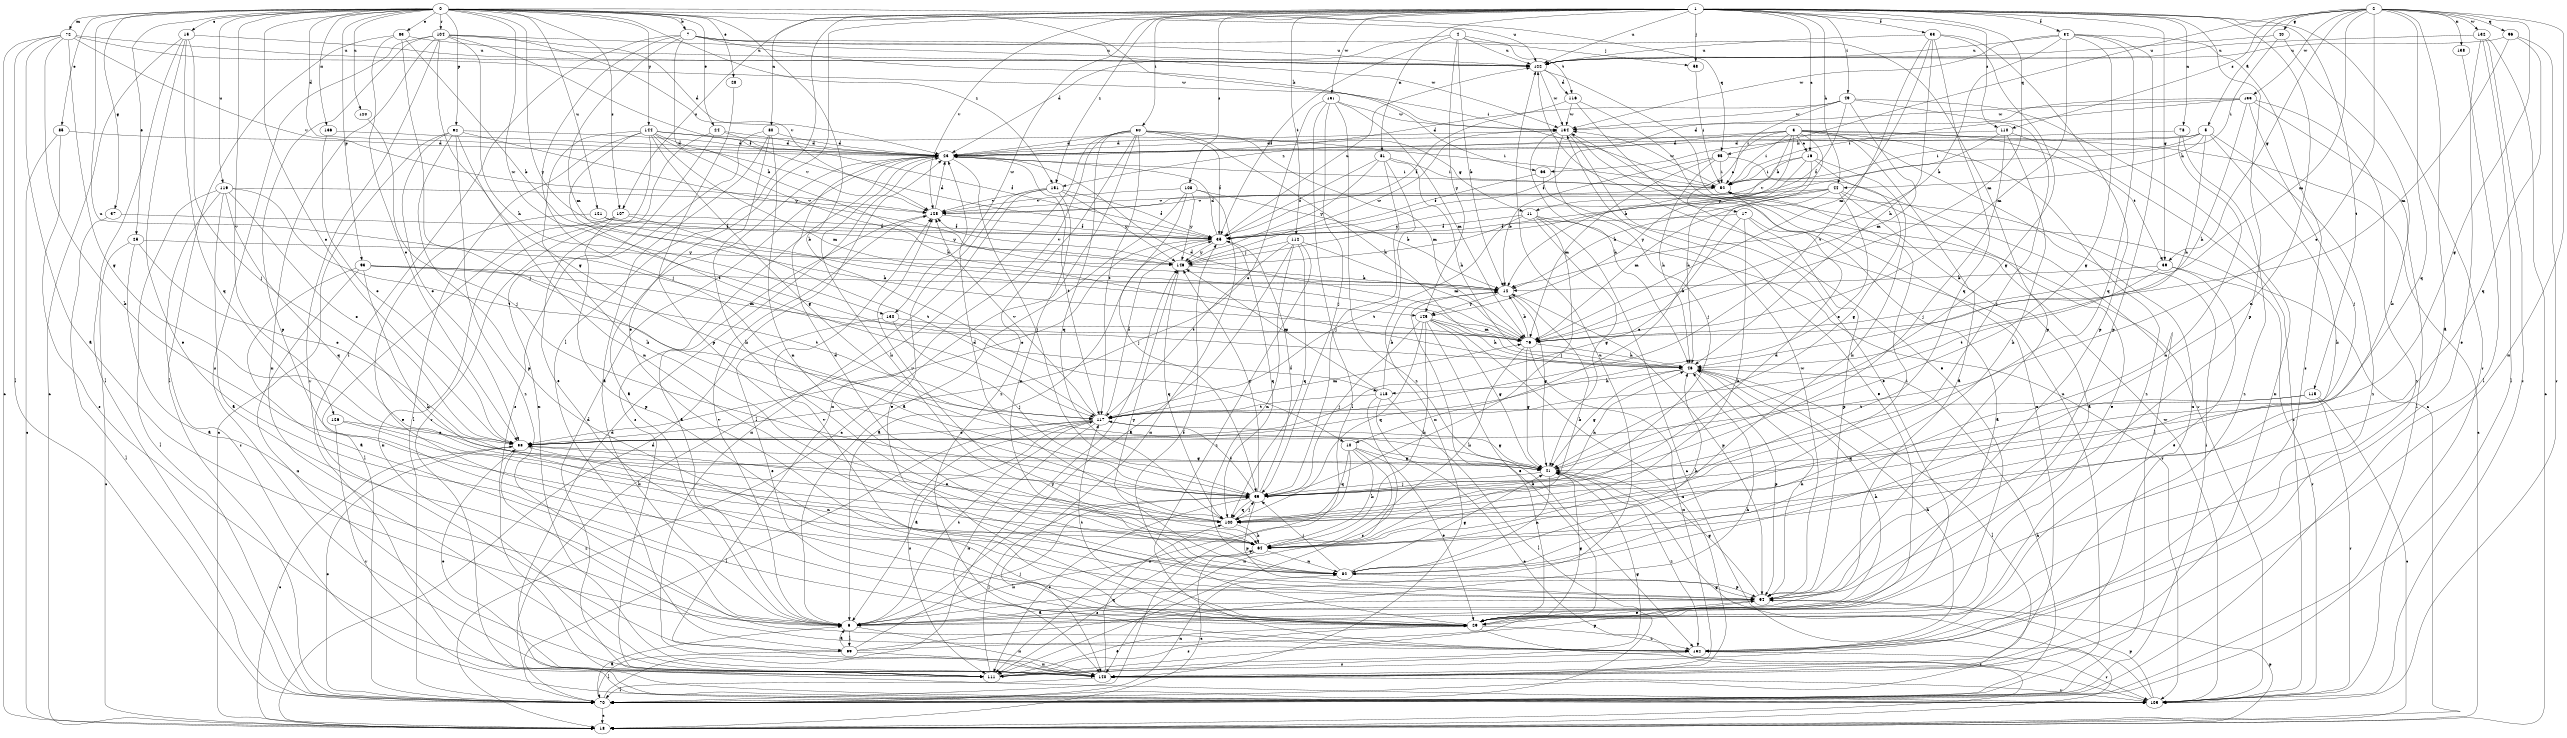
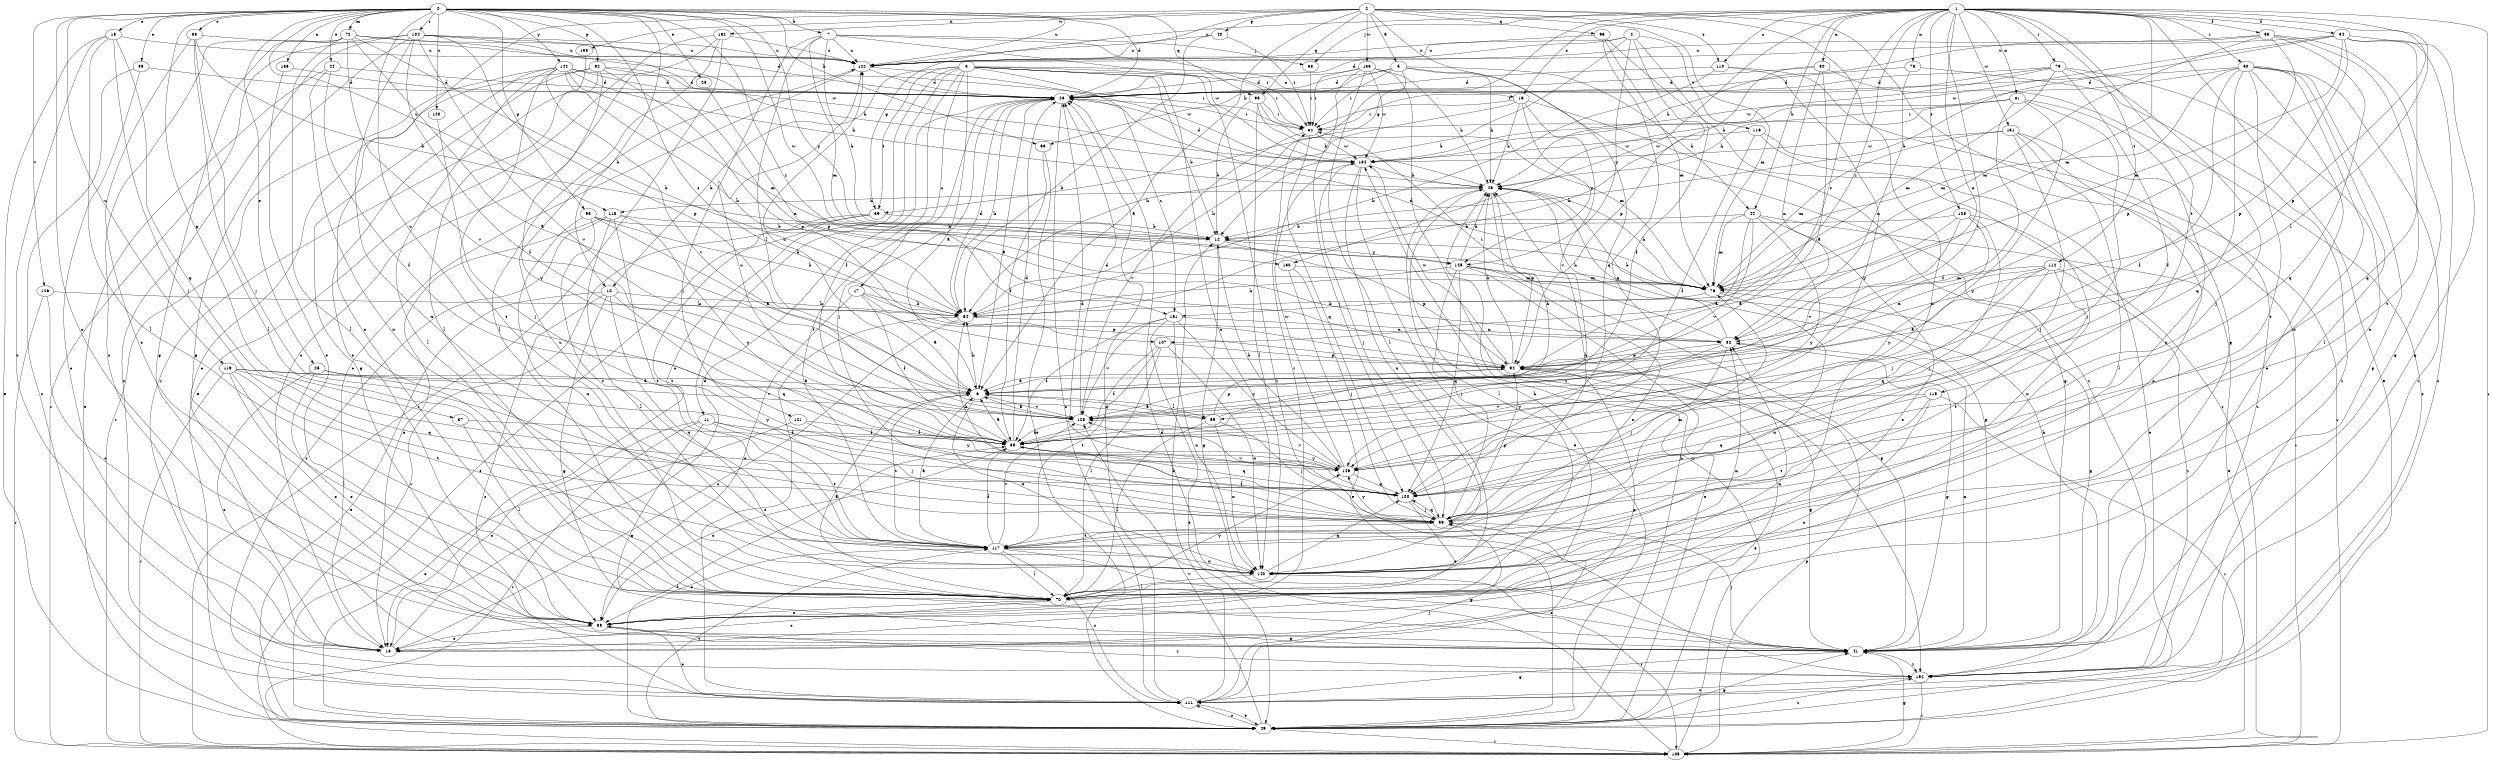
(1557, 80) -> (954, 91)
(1847, 99) -> (2058, 67)
(1392, 142) -> (2276, 448)
(943, 327) -> none
(1776, 355) -> (1330, 317)
none -> (1530, 404)
(1733, 430) -> none
(1478, 491) -> none
